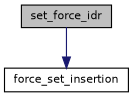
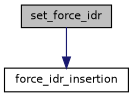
(66, 80) -> (66, 80)
